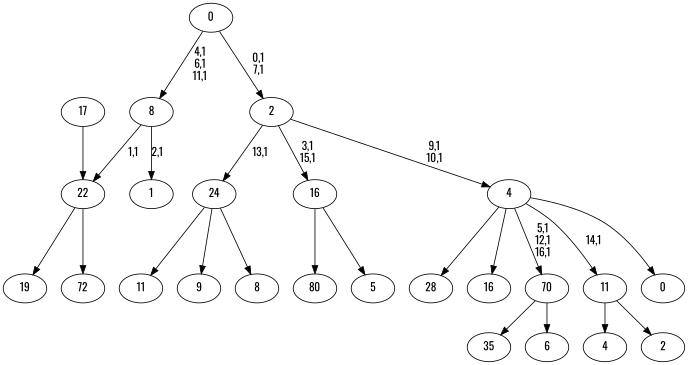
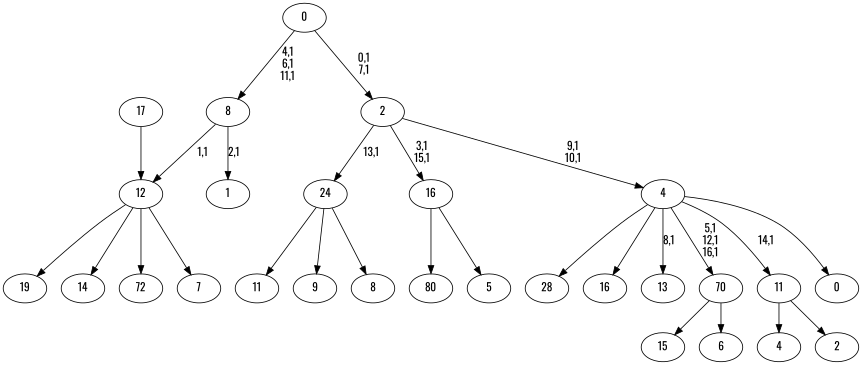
(83, 194) -> (141, 194)
none -> (83, 288)
none -> (199, 288)
none -> (663, 288)
(489, 347) -> (663, 347)
